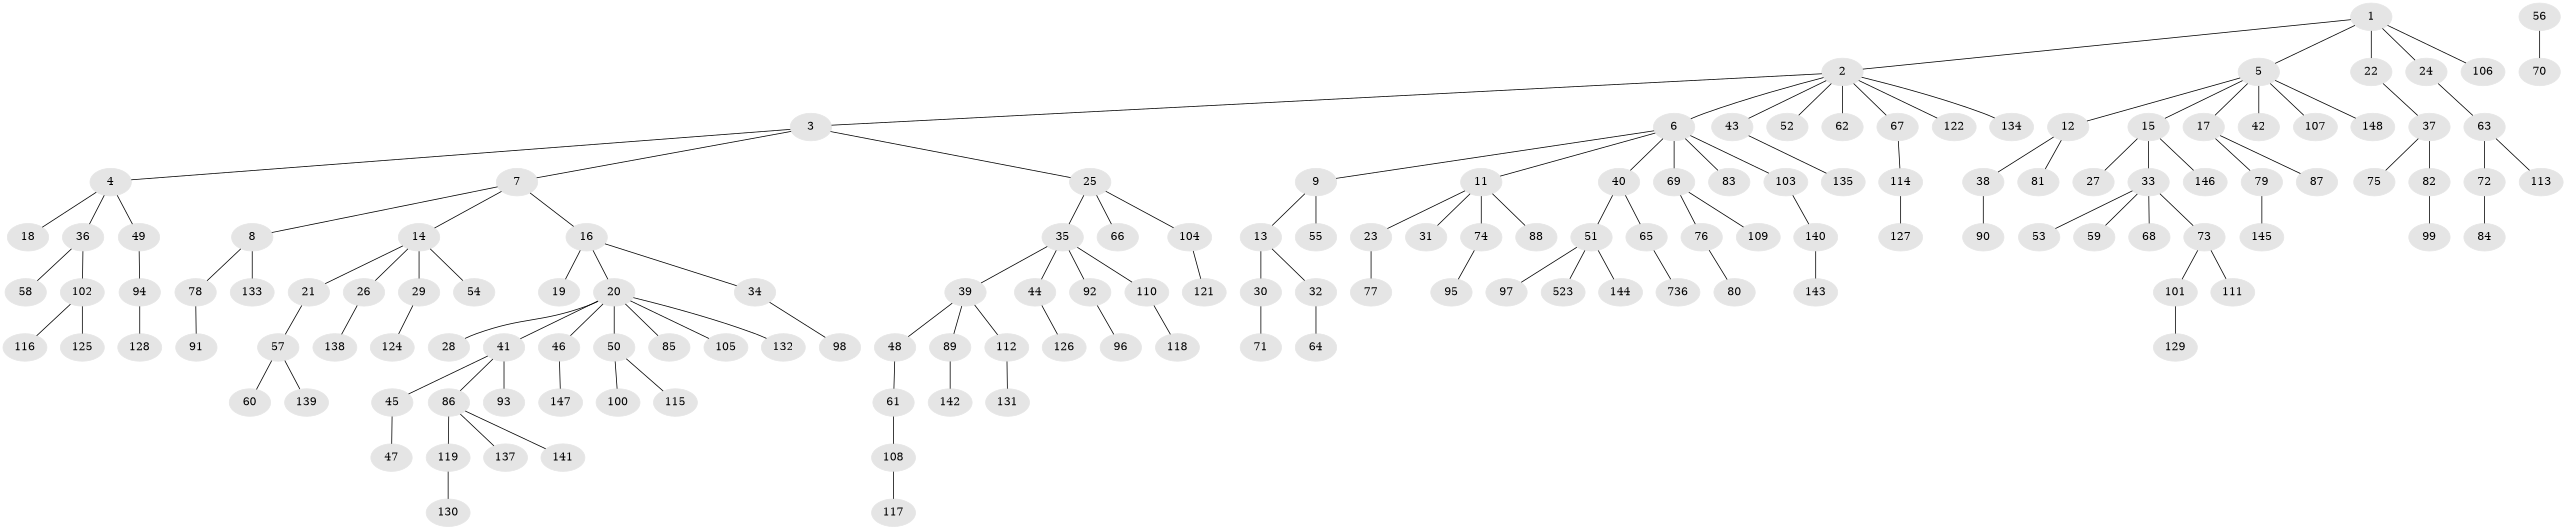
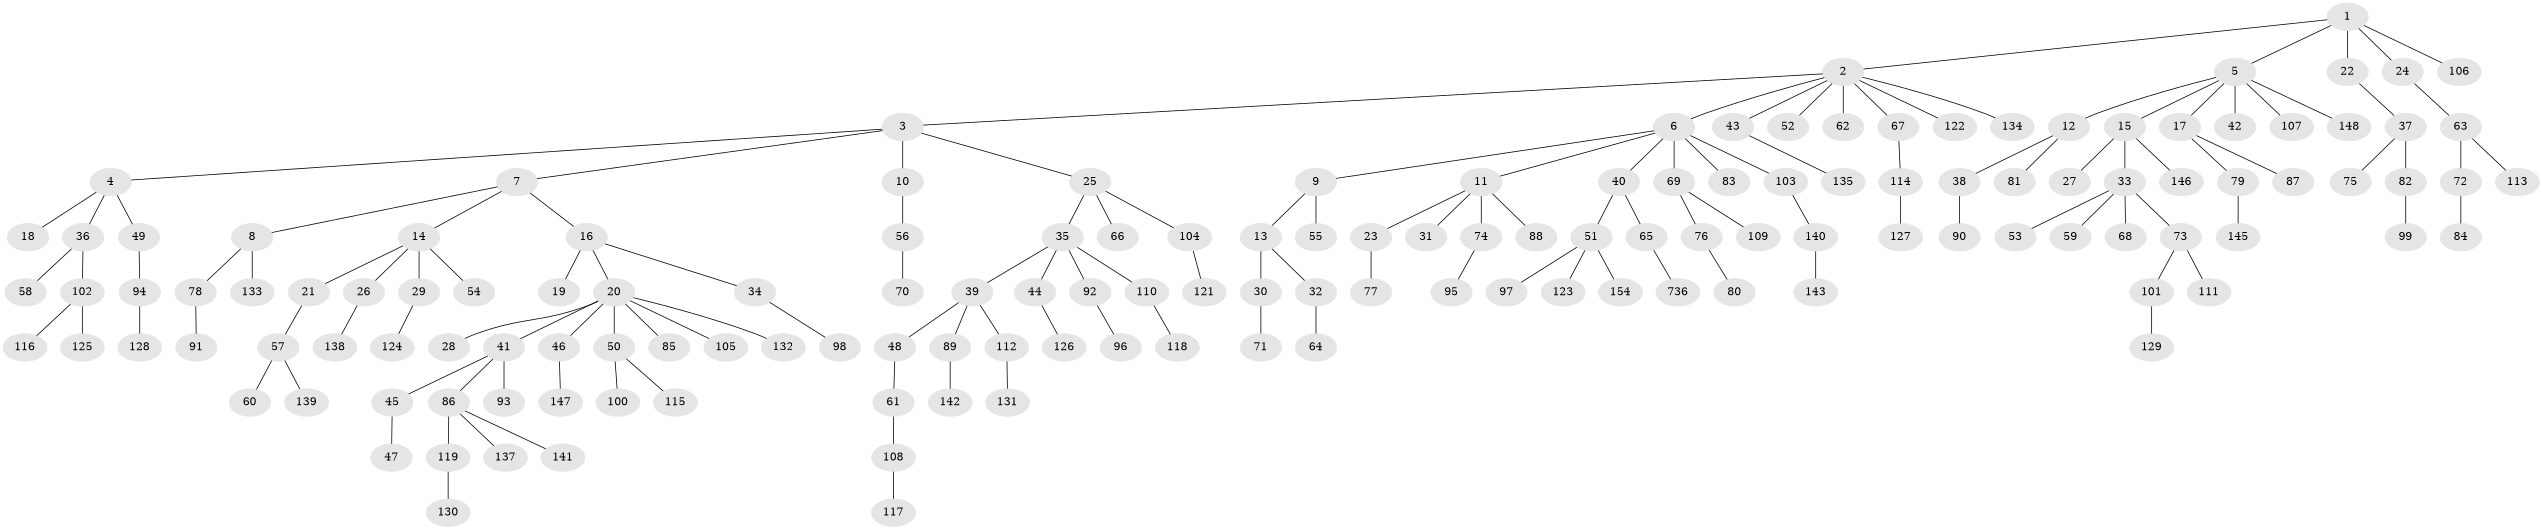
none -> (903, 182)
(1563, 292) -> (1563, 292)
(1621, 292) -> (1621, 292)
